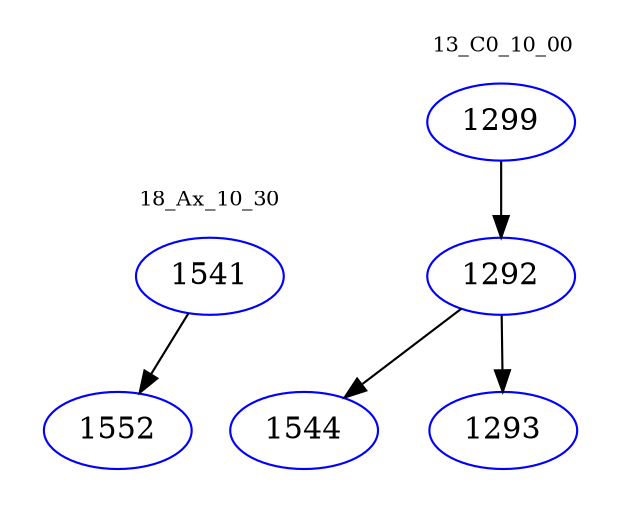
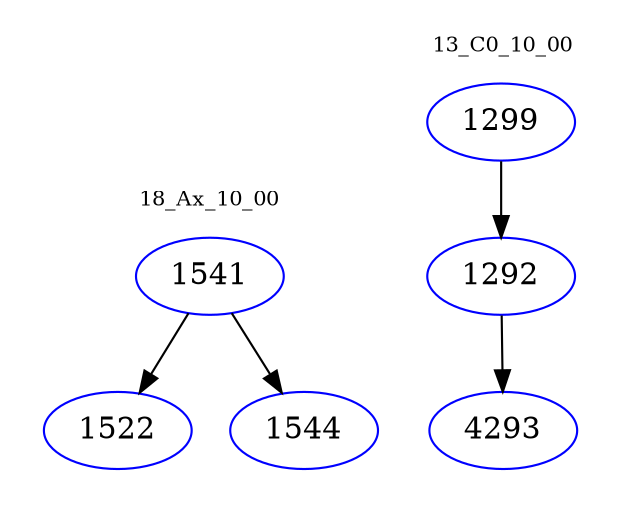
(210, 200) -> (210, 200)
(424, 337) -> (251, 344)
(118, 430) -> (118, 430)
(503, 430) -> (503, 430)
